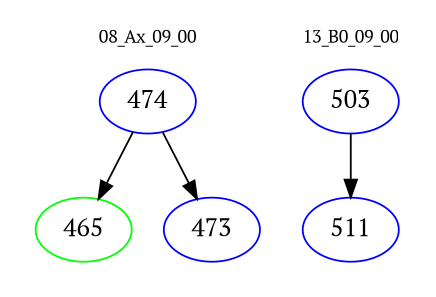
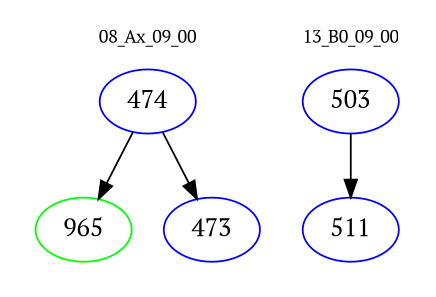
(84, 230) -> (84, 230)
